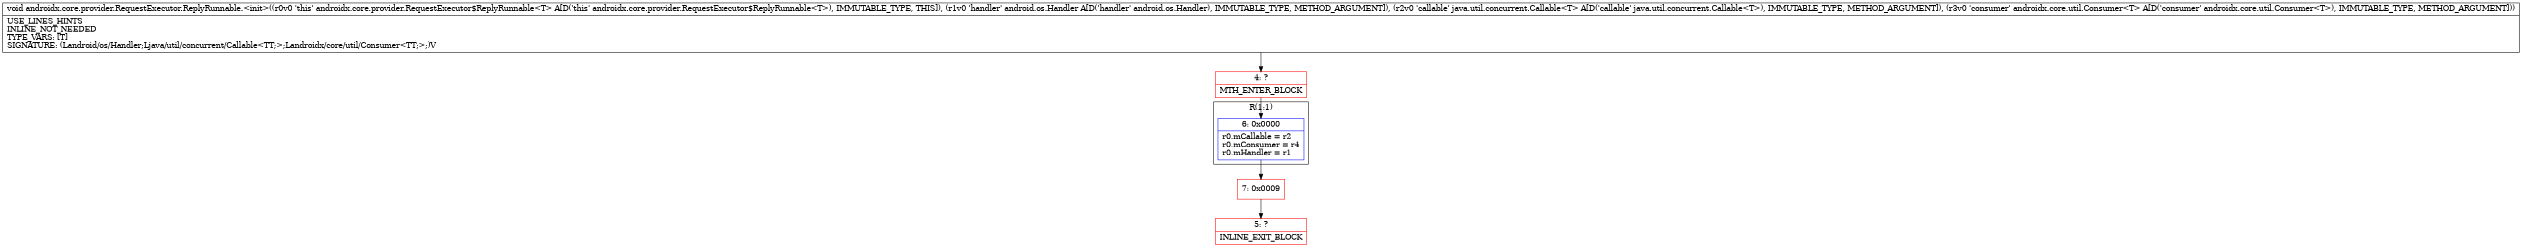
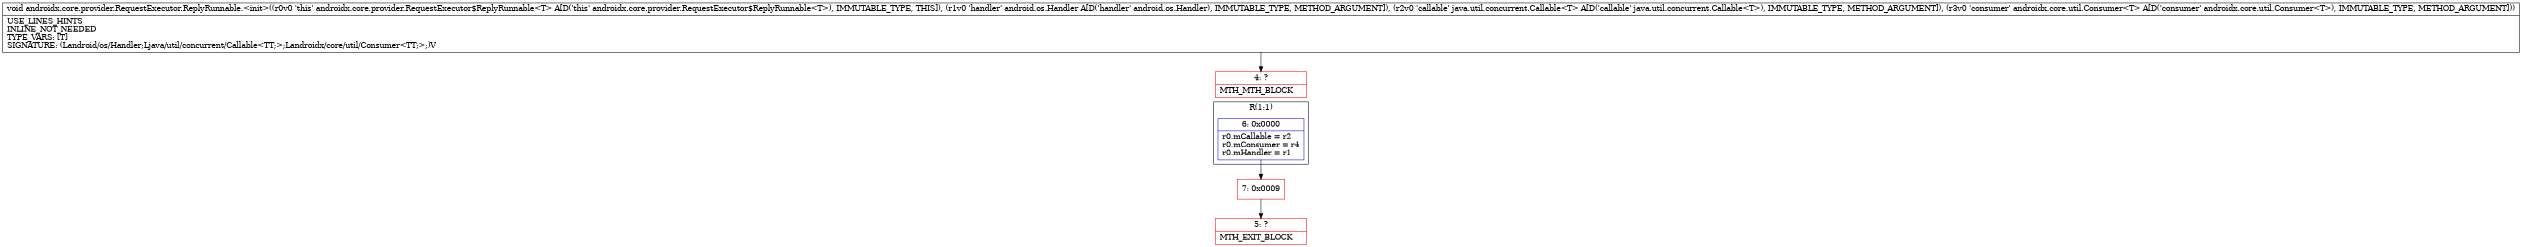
(1261, 91) -> (1256, 91)
(1261, 105) -> none
(1261, 238) -> (1256, 238)
